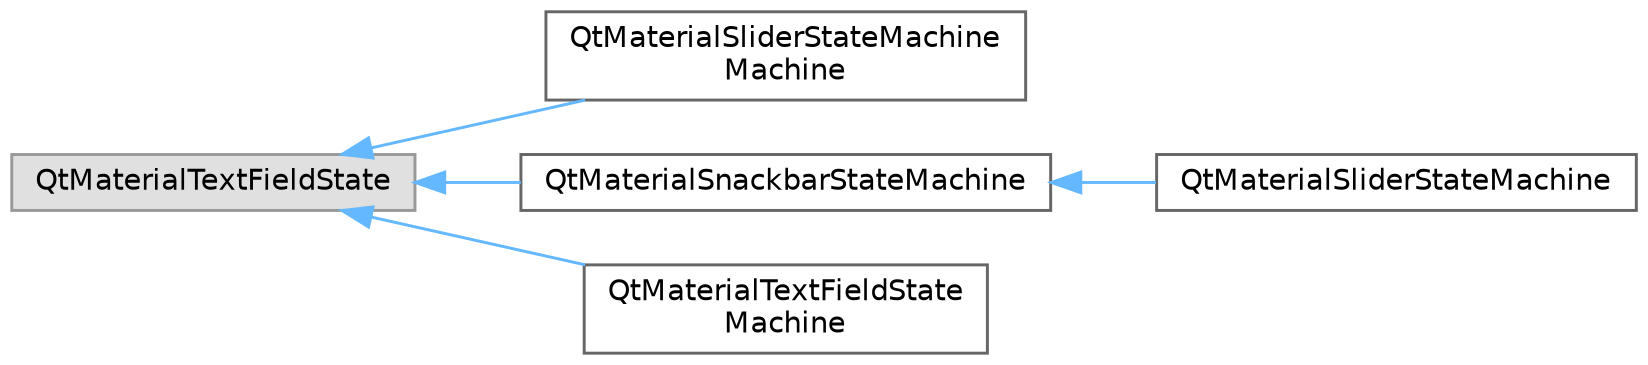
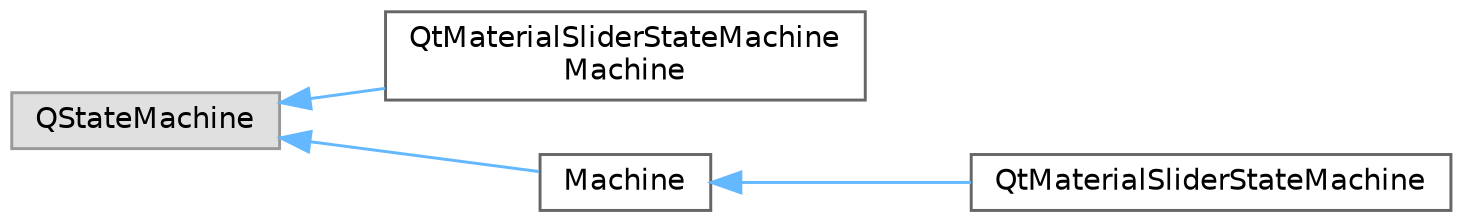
(213, 182) -> (146, 121)
(786, 182) -> (625, 182)
(786, 309) -> none
